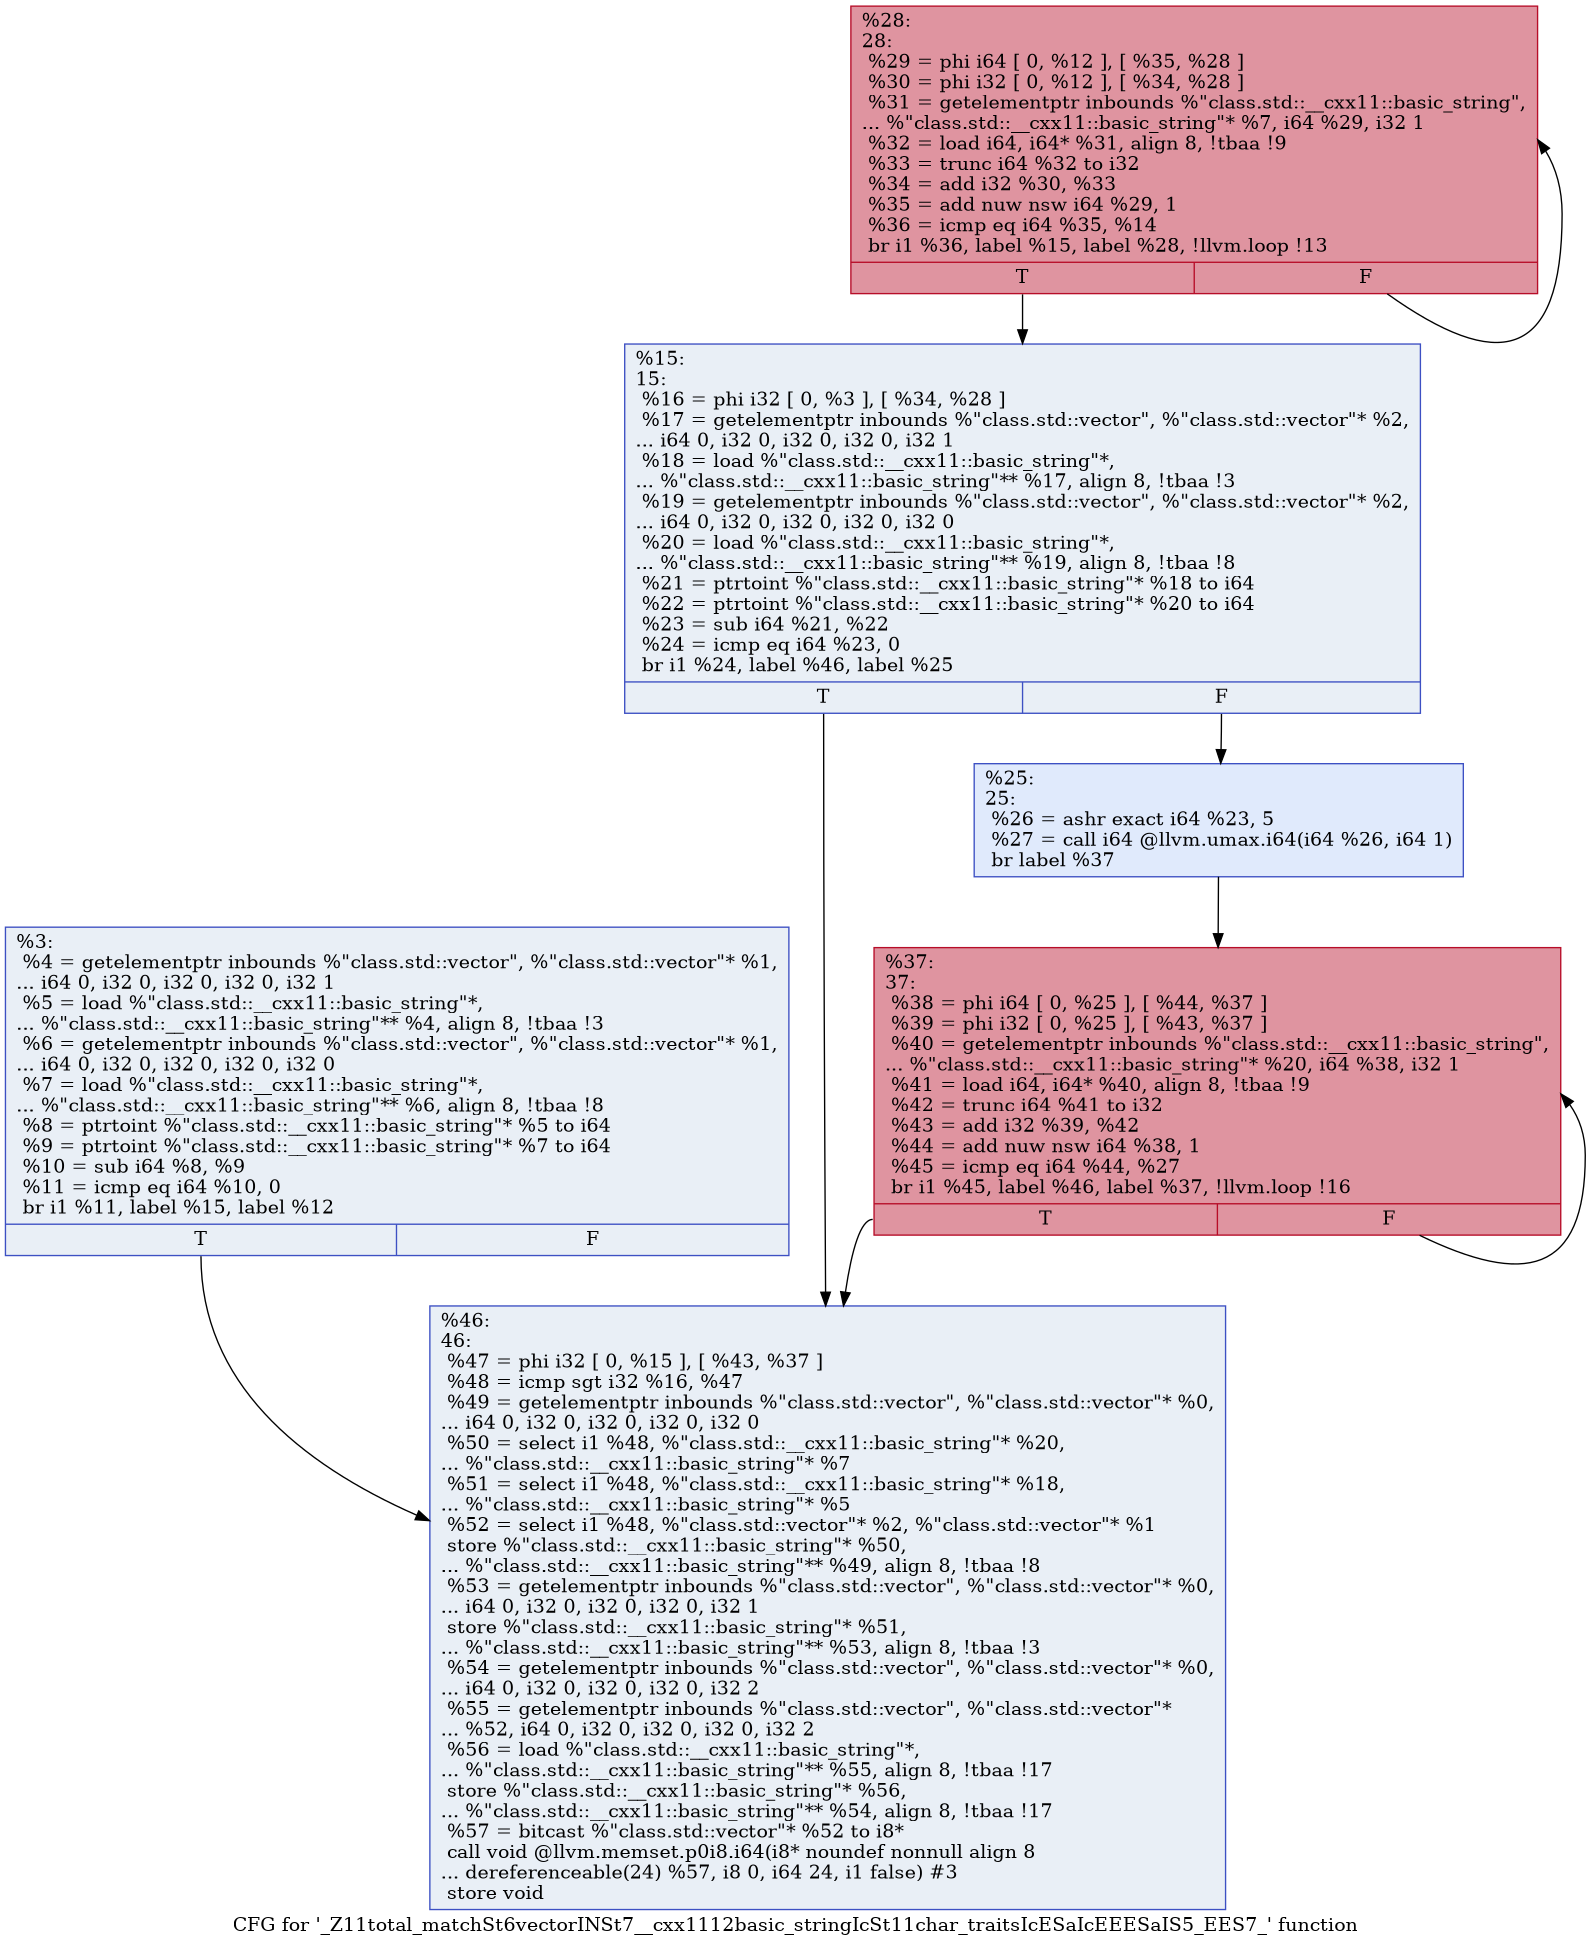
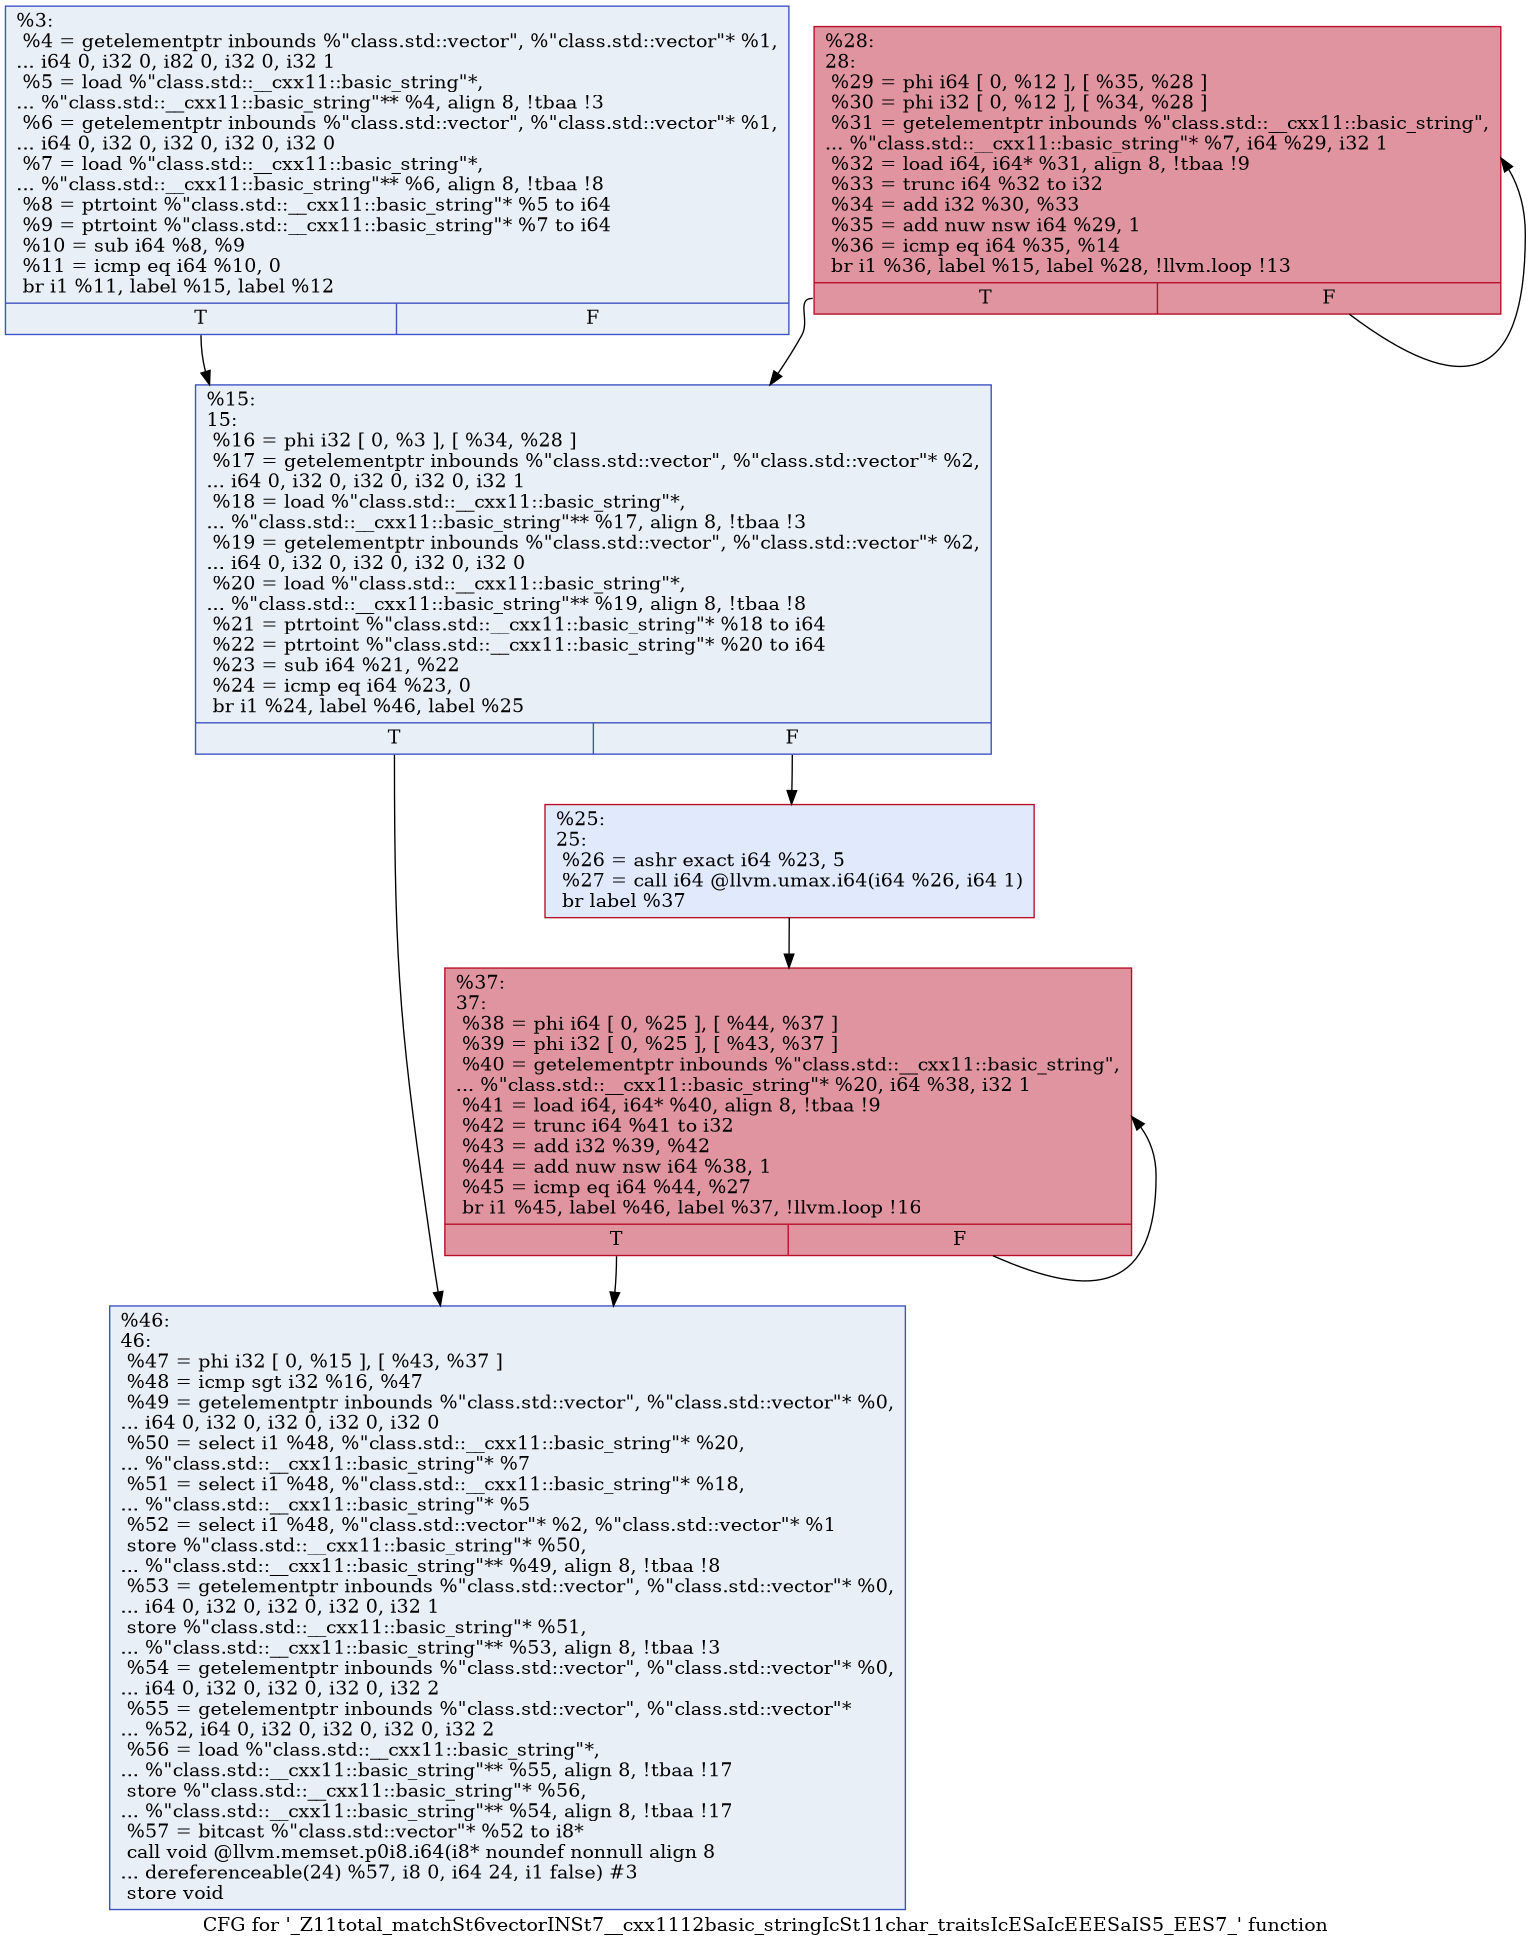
(1219, 820) -> (790, 861)
(176, 983) -> (176, 62)
(268, 1417) -> (202, 354)
